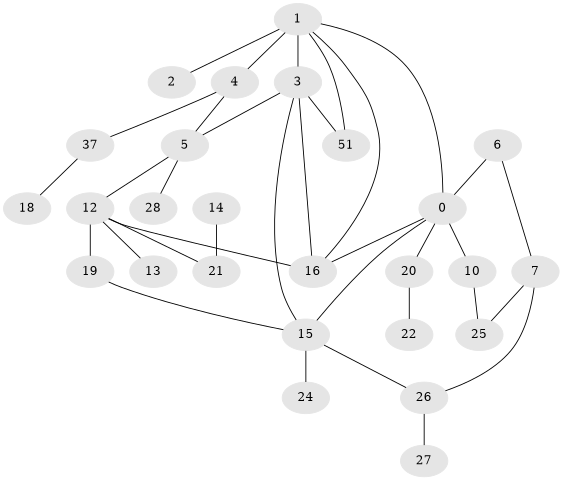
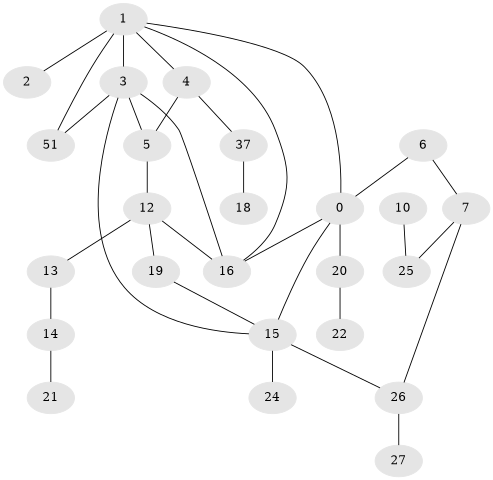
(153, 209) -> none
(153, 240) -> none
(457, 240) -> none
none -> (51, 303)
